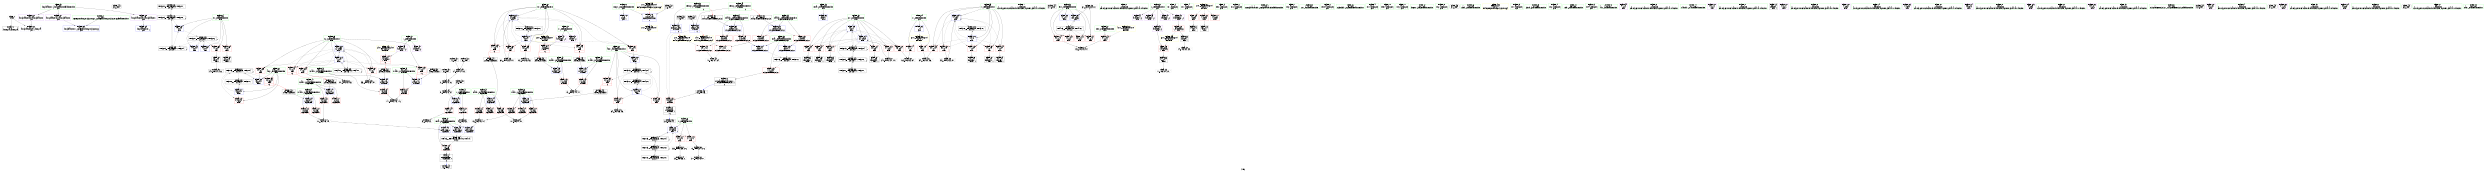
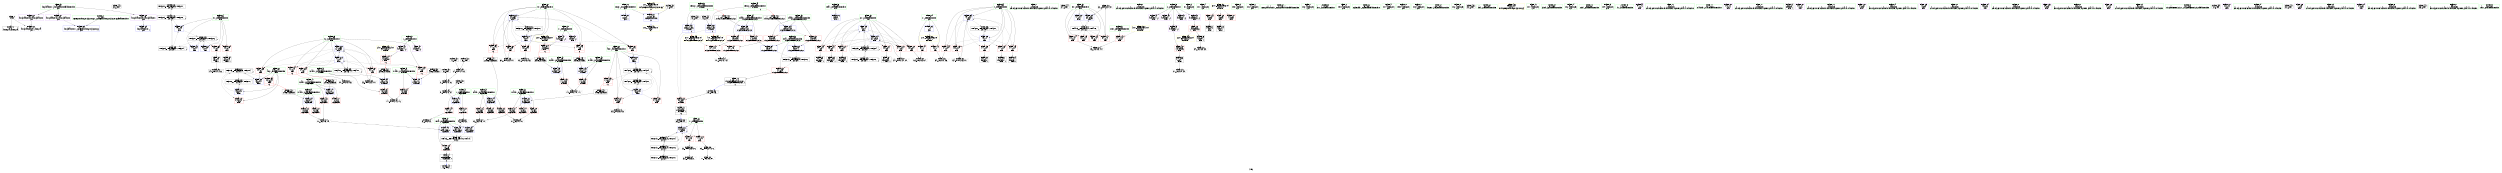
(852, 71) -> none
